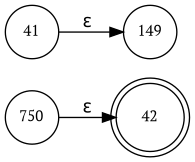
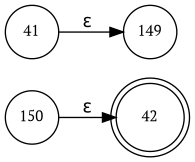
(32, 117) -> (32, 117)
